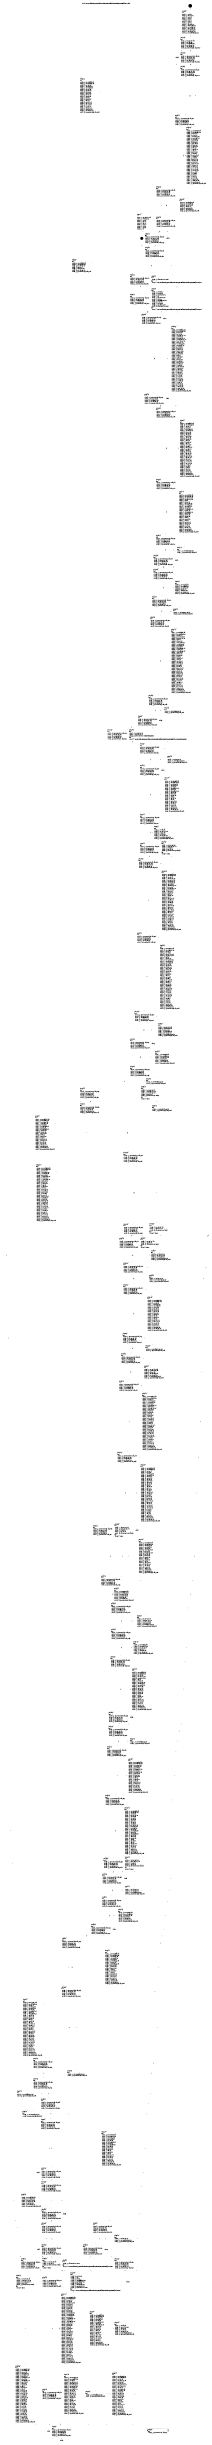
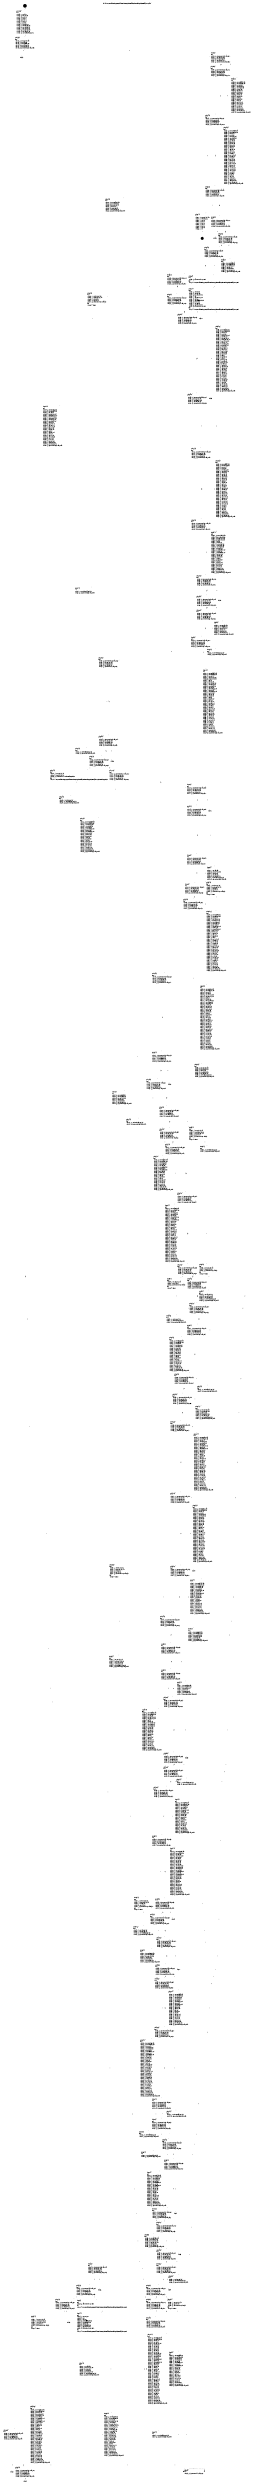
none -> (97, 299)
